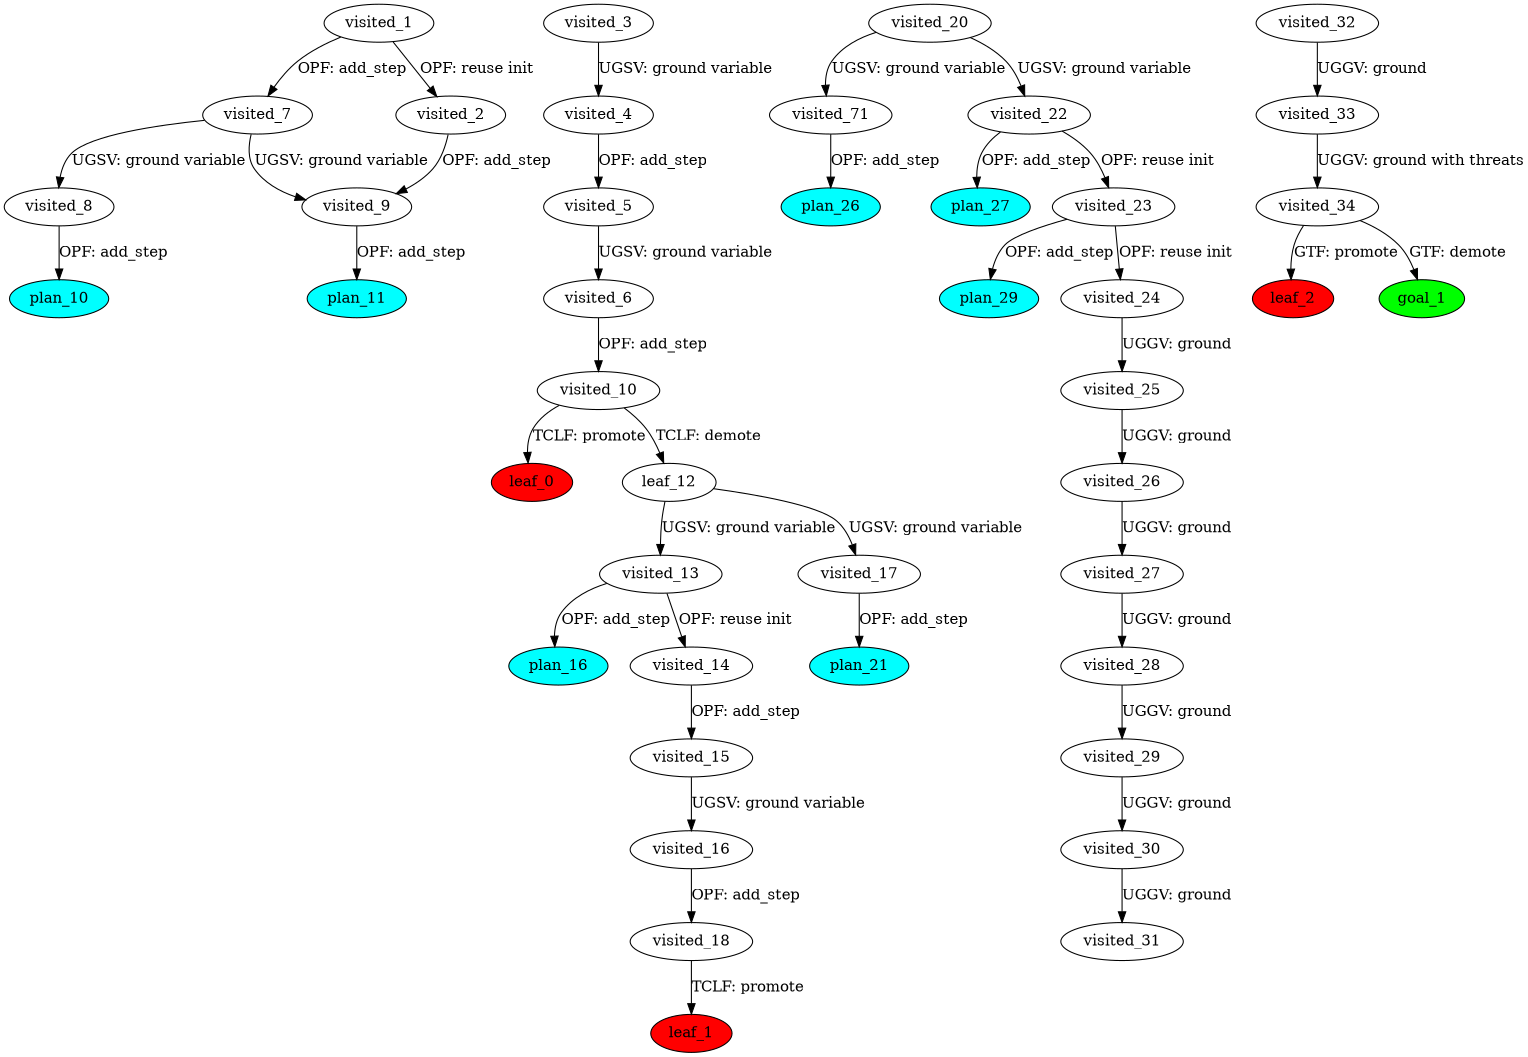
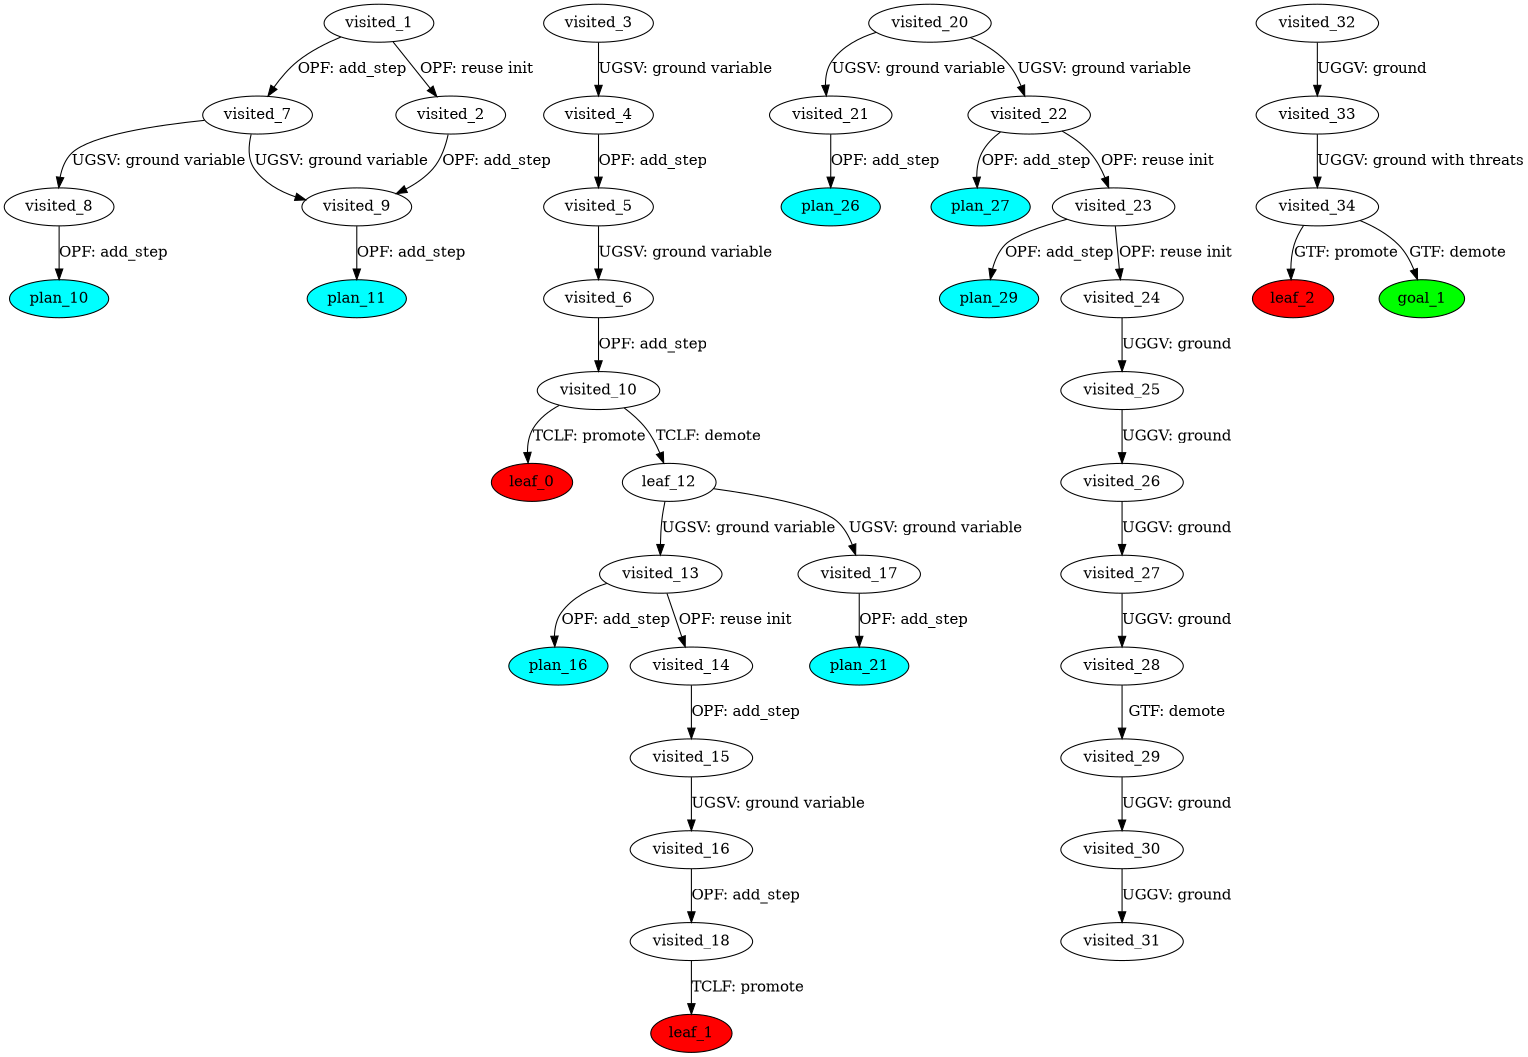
(831, 115) -> (831, 115)
(1177, 712) -> (1177, 712)
